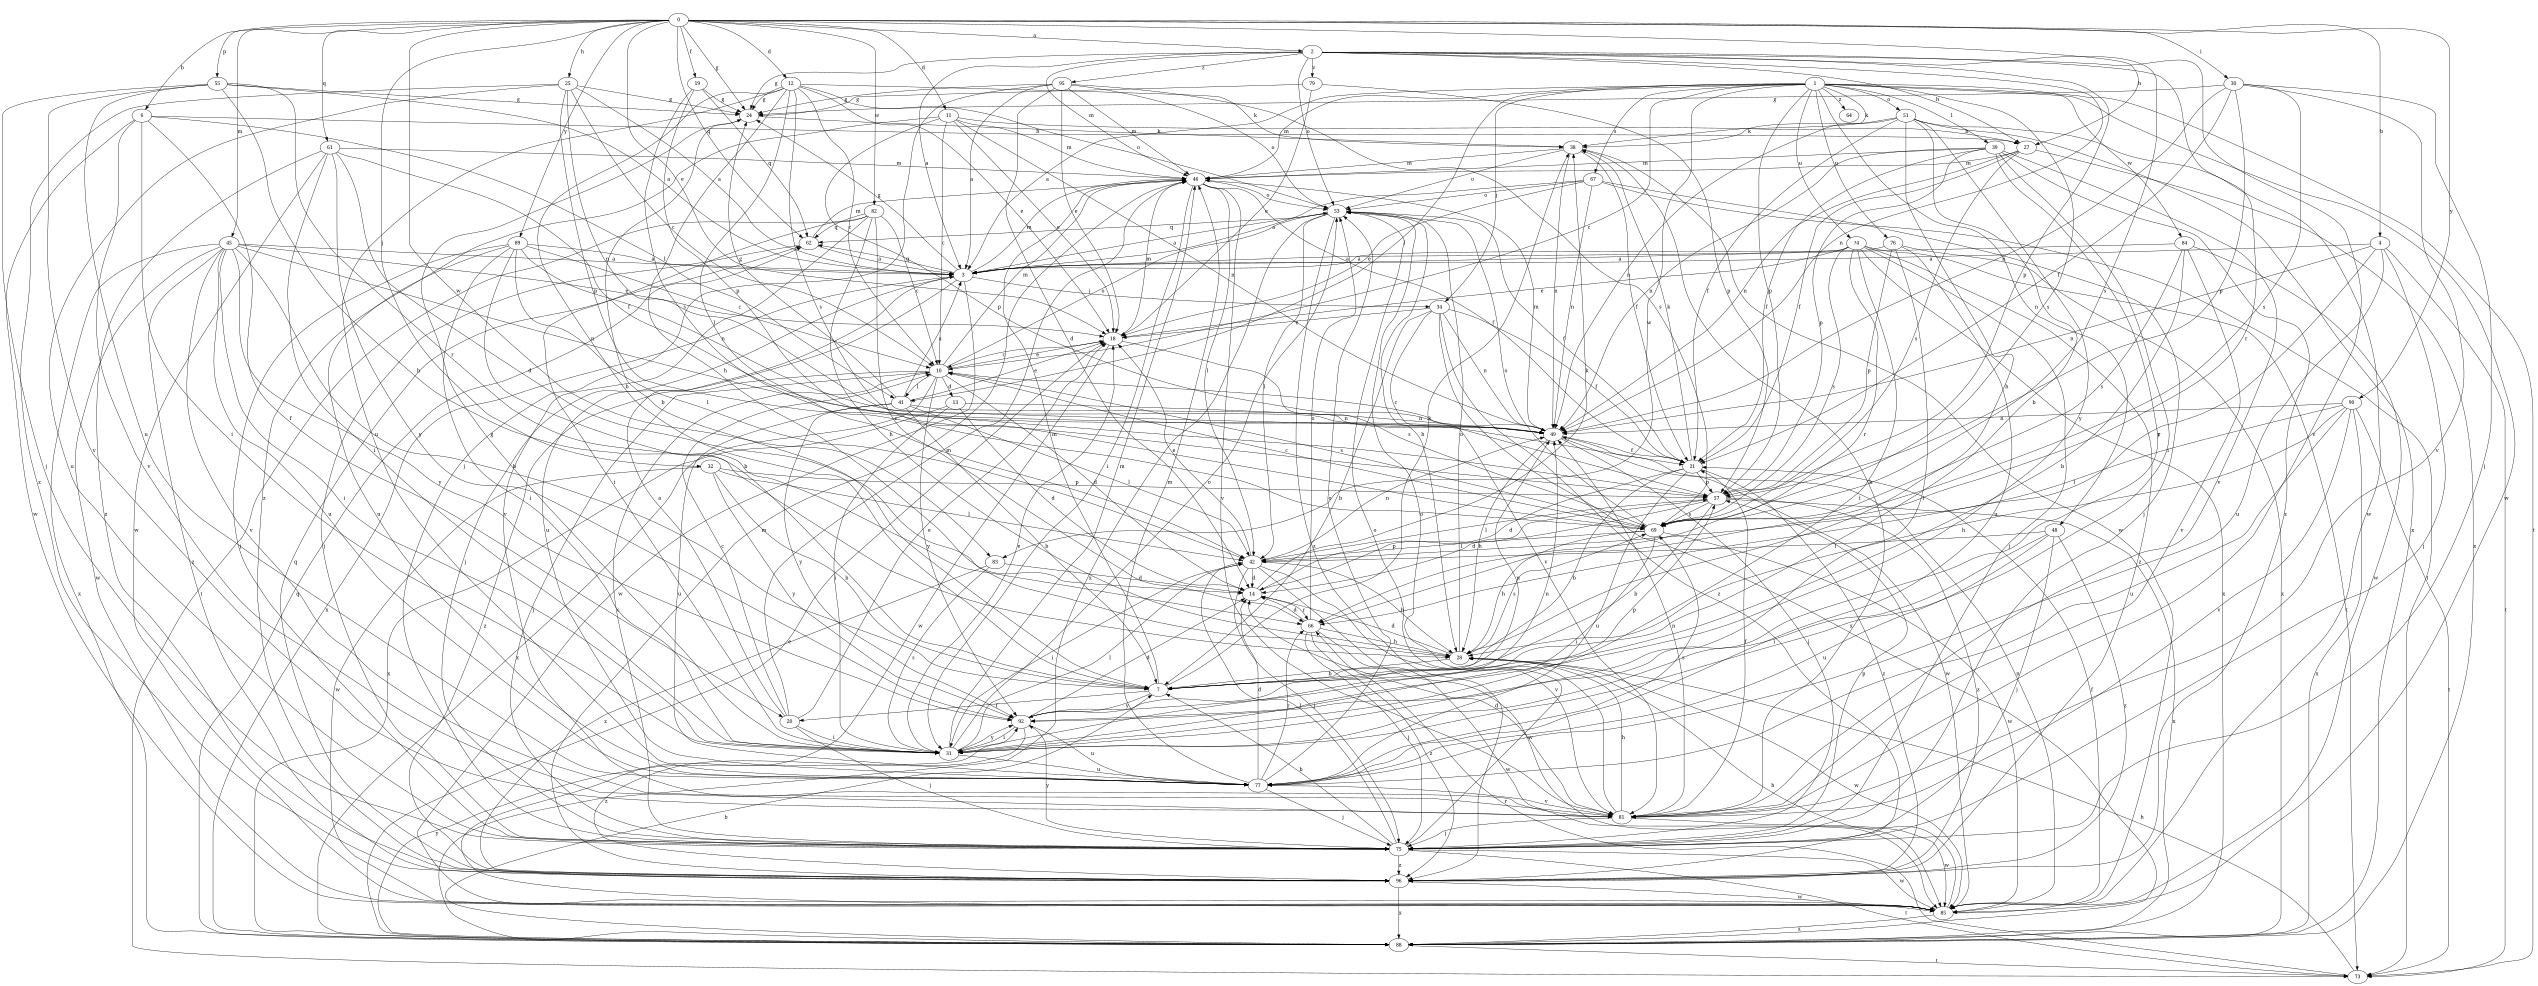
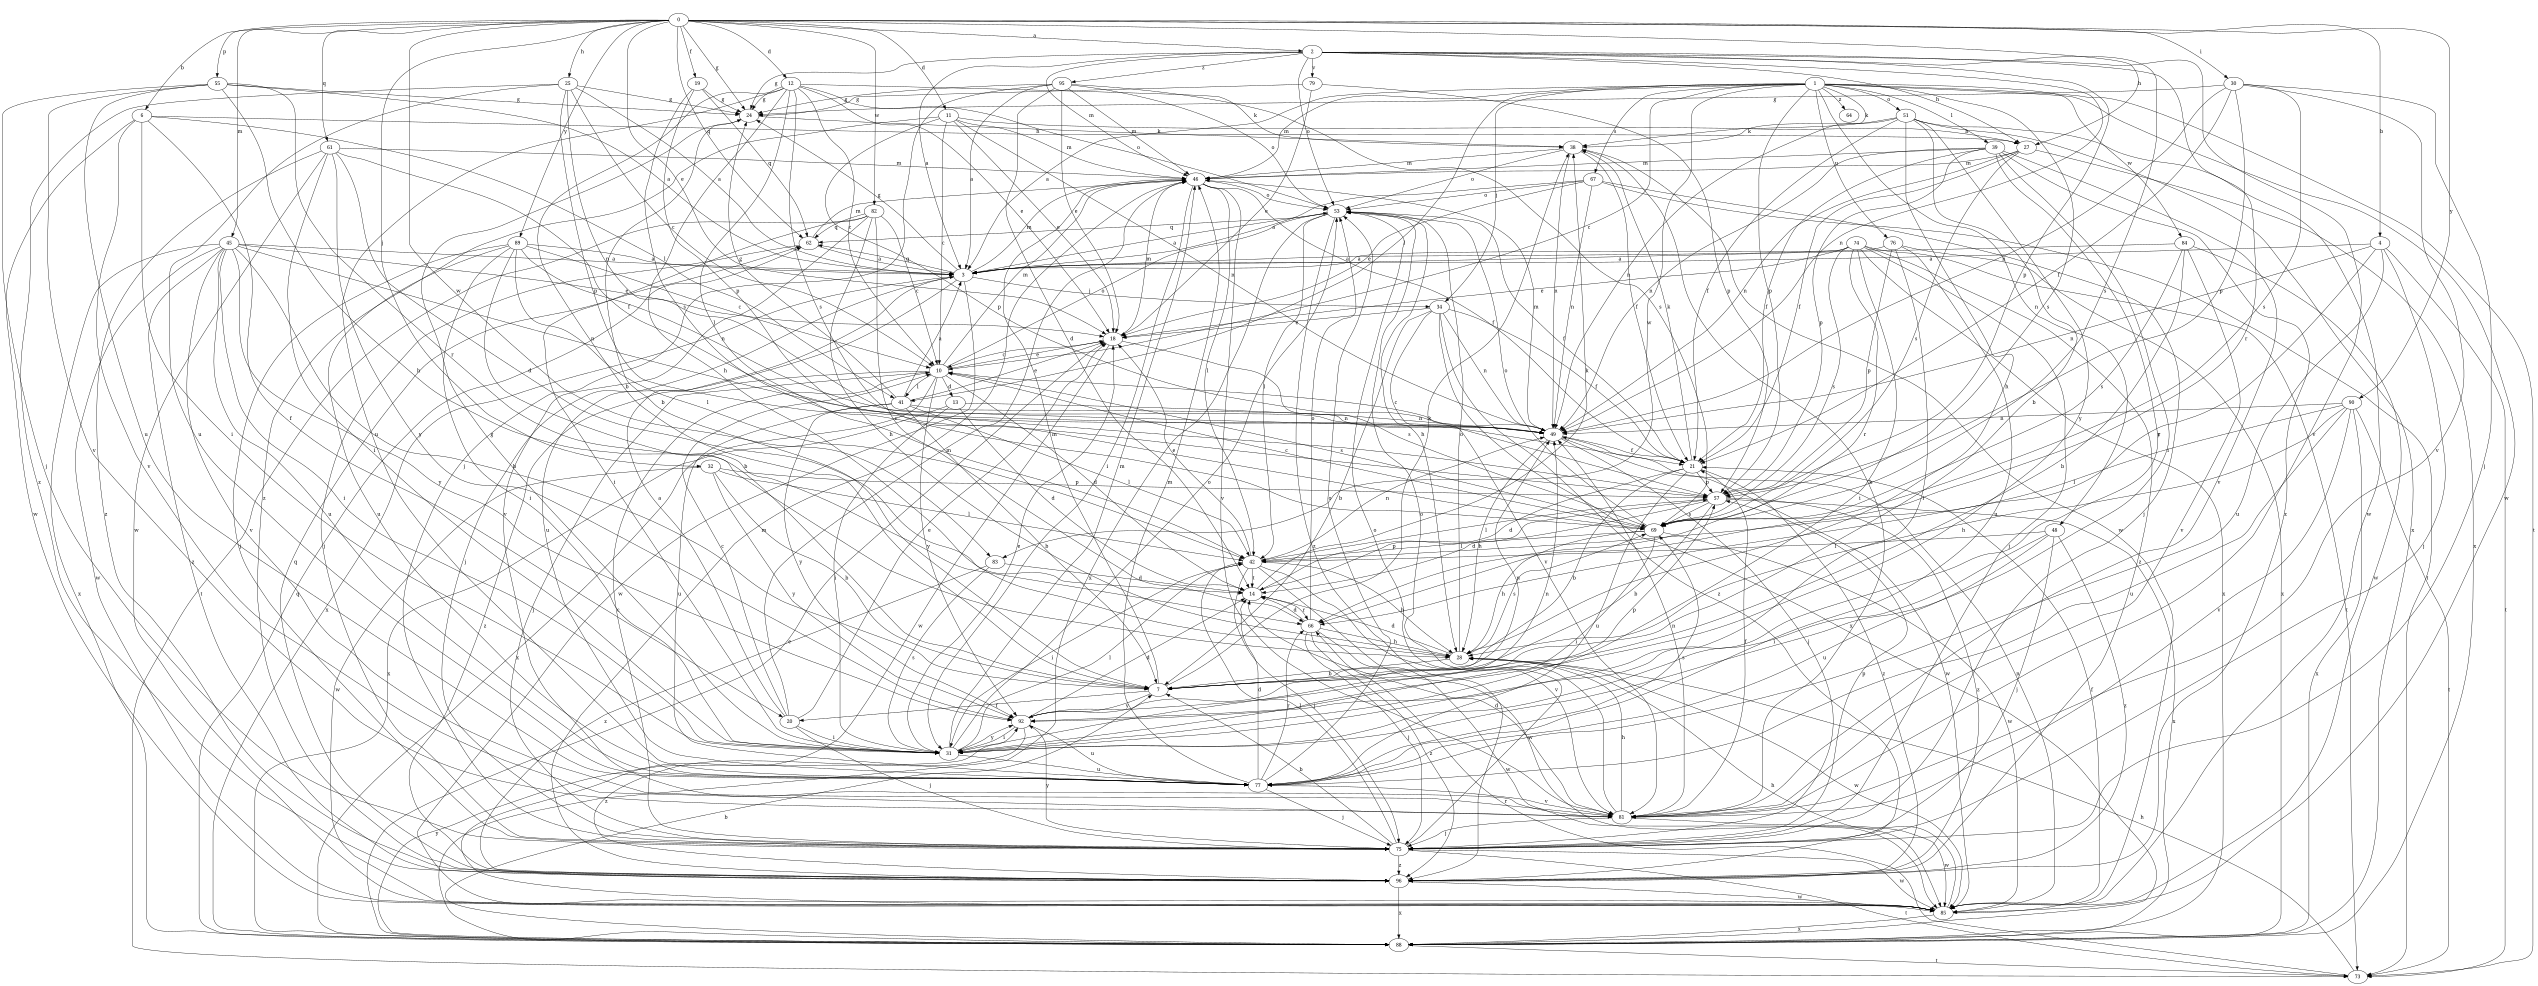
(1800, 169) -> none
(1254, 578) -> (1254, 578)
(316, 727) -> (362, 595)
